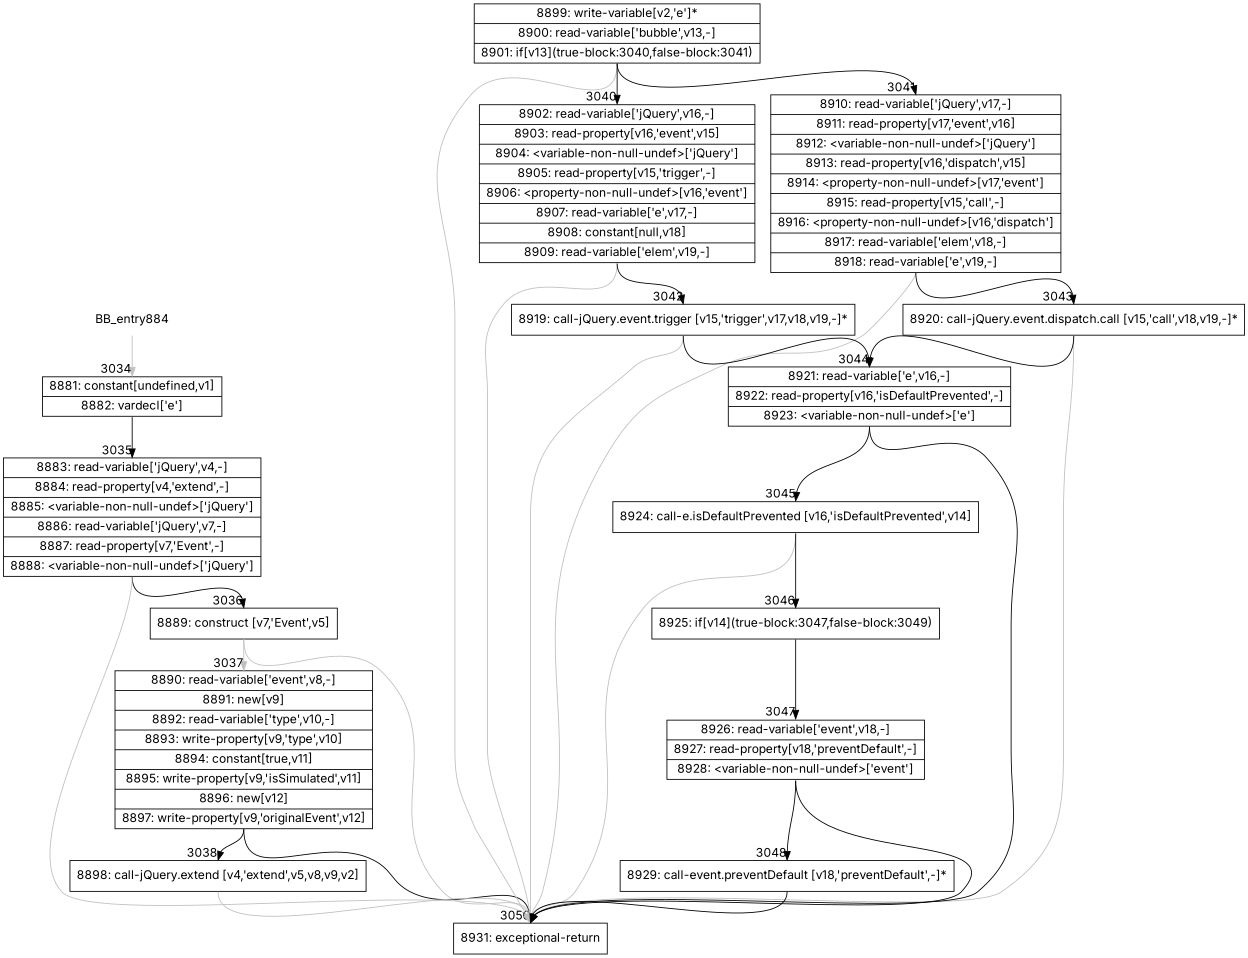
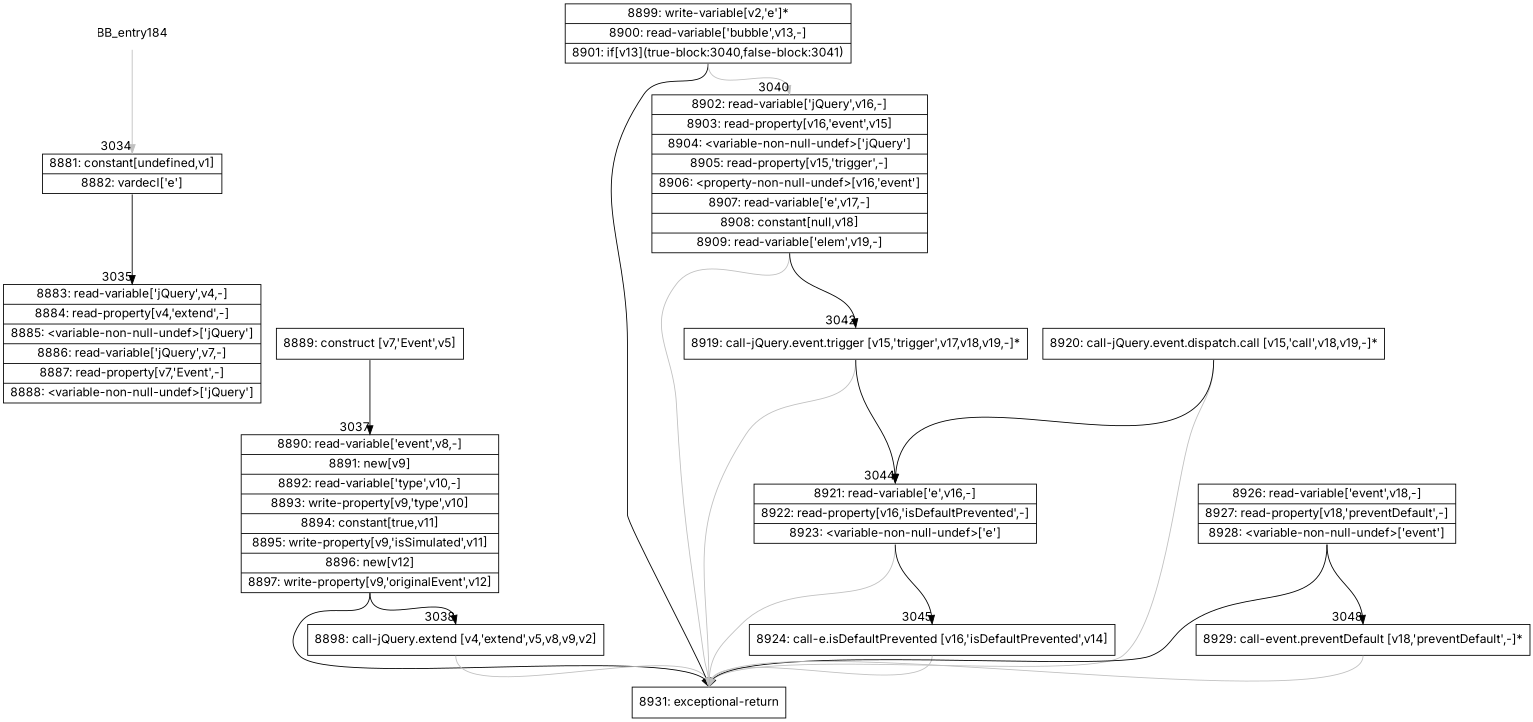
(617, 85) -> (745, 79)
(916, 184) -> none
(132, 320) -> (132, 33)
(455, 424) -> (627, 352)
(184, 593) -> none
(796, 624) -> none
(244, 651) -> (370, 393)
(414, 749) -> none
(1012, 832) -> (797, 598)
(129, 904) -> none
(663, 908) -> (1040, 671)
